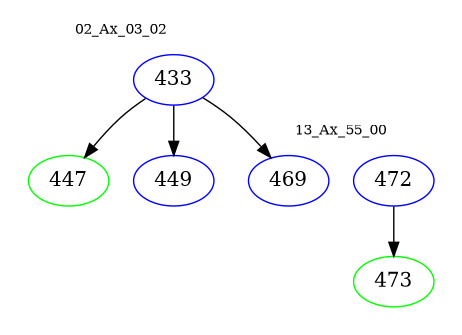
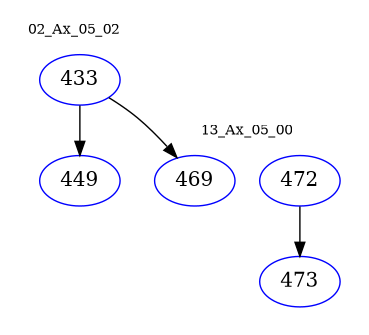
(121, 30) -> (74, 30)
(341, 131) -> (247, 131)
(69, 181) -> none
(394, 282) -> (300, 282)
